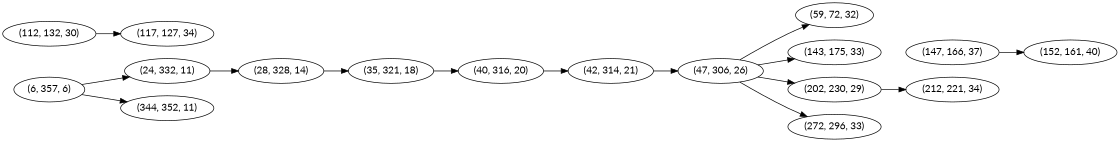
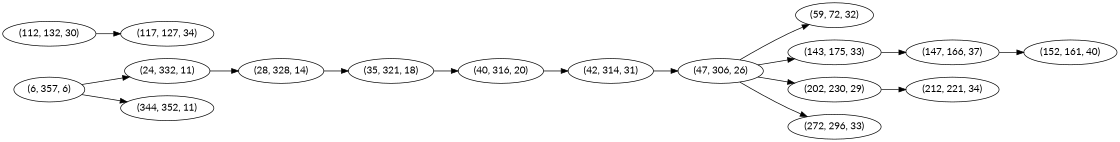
none -> (890, 52)
(611, 71) -> (611, 71)
